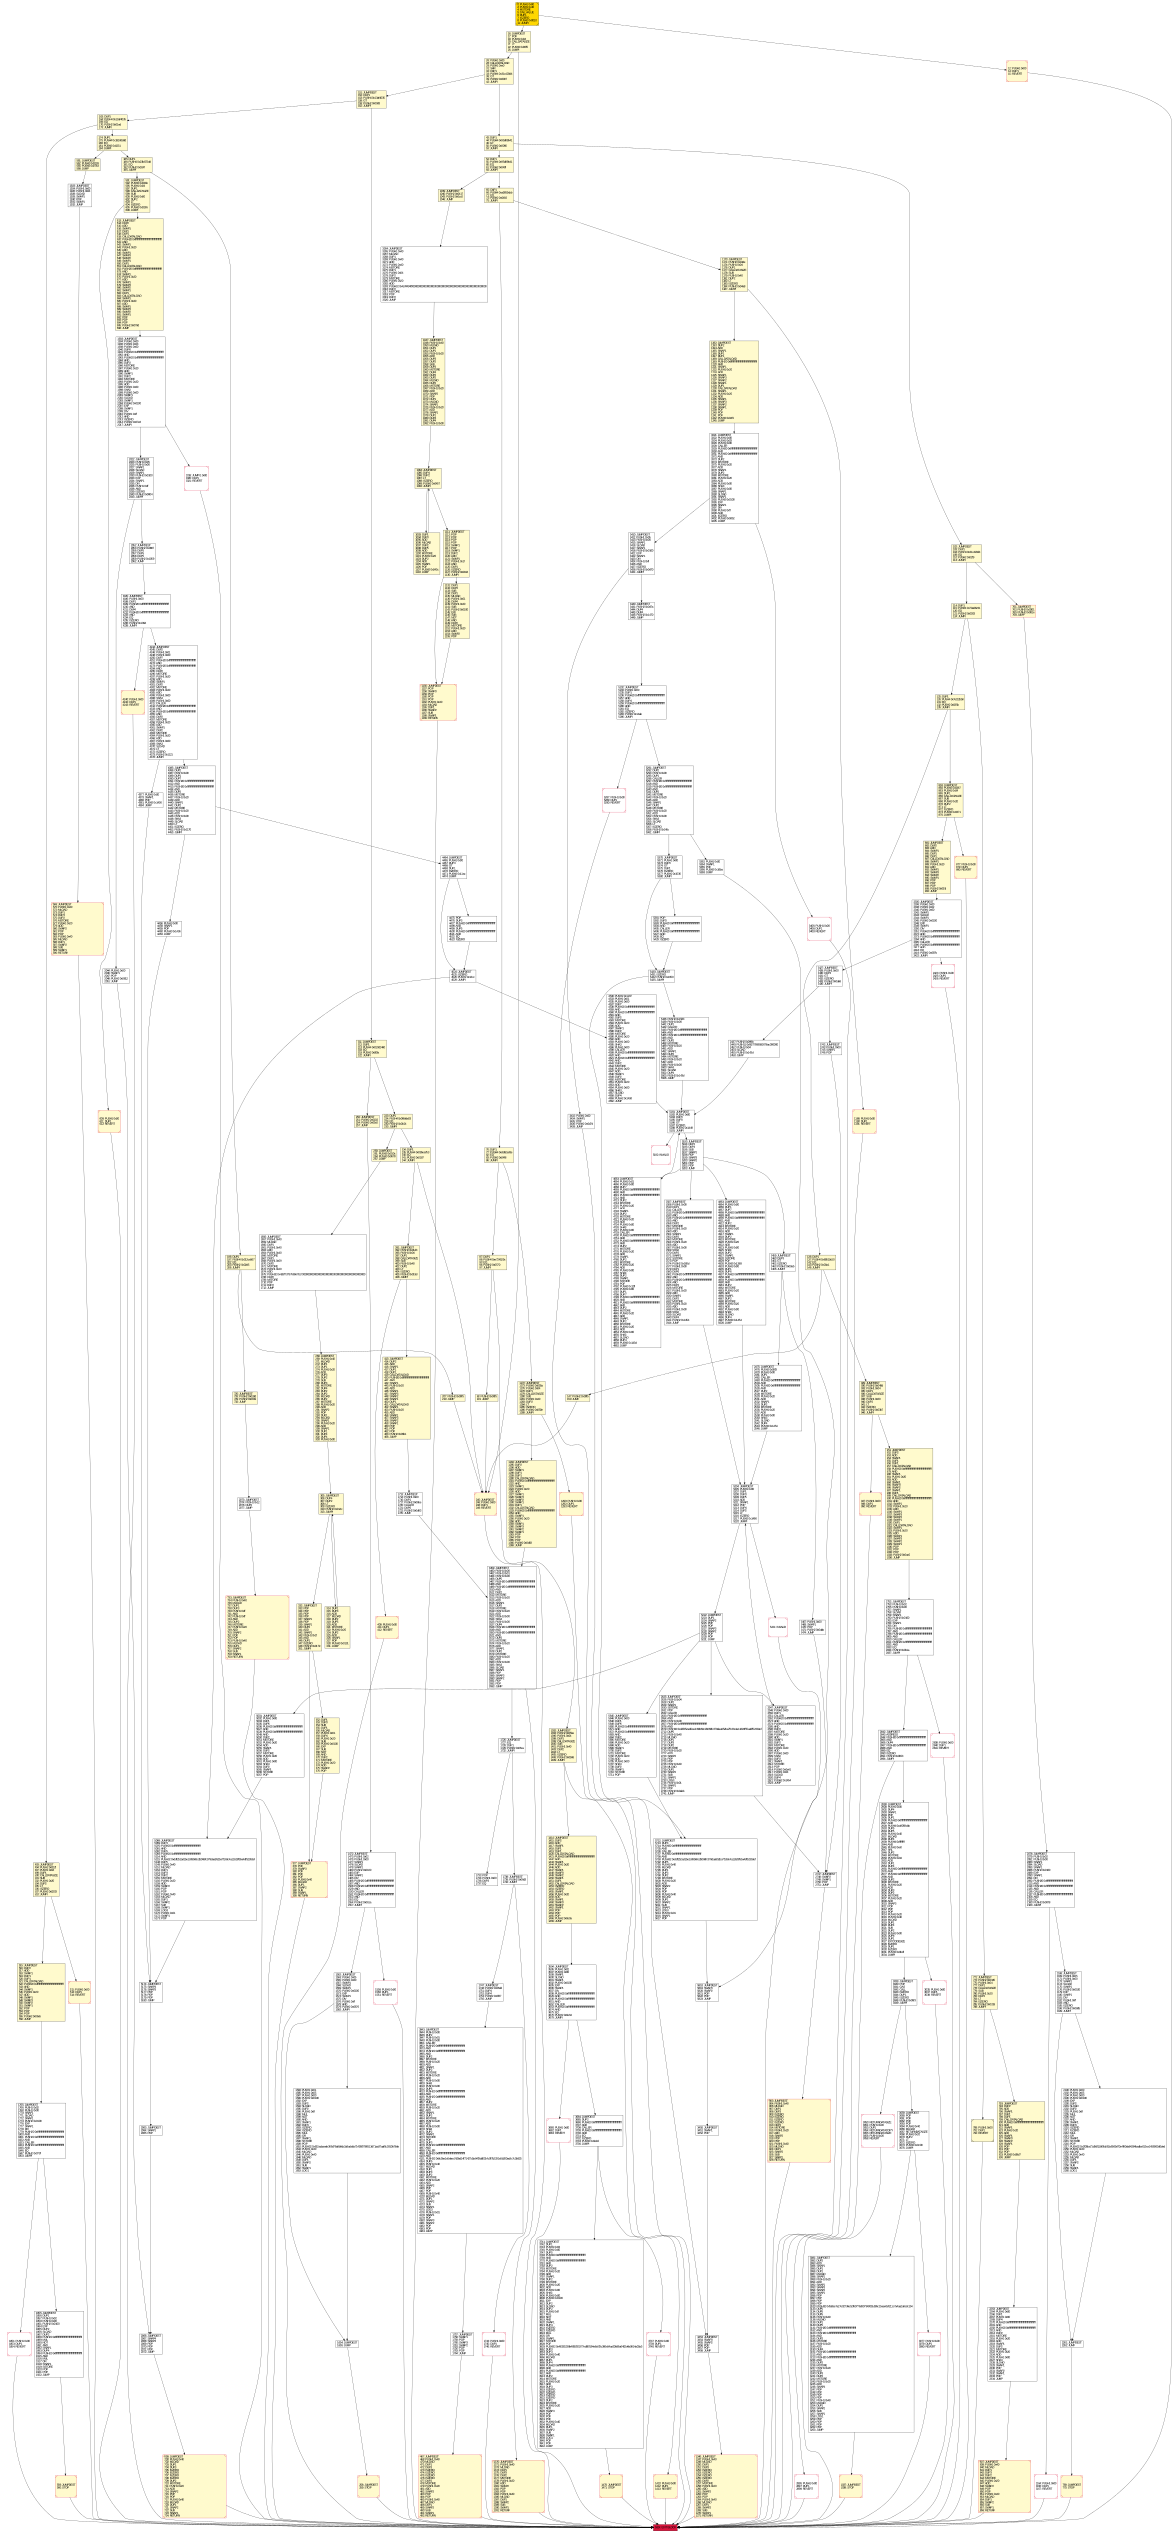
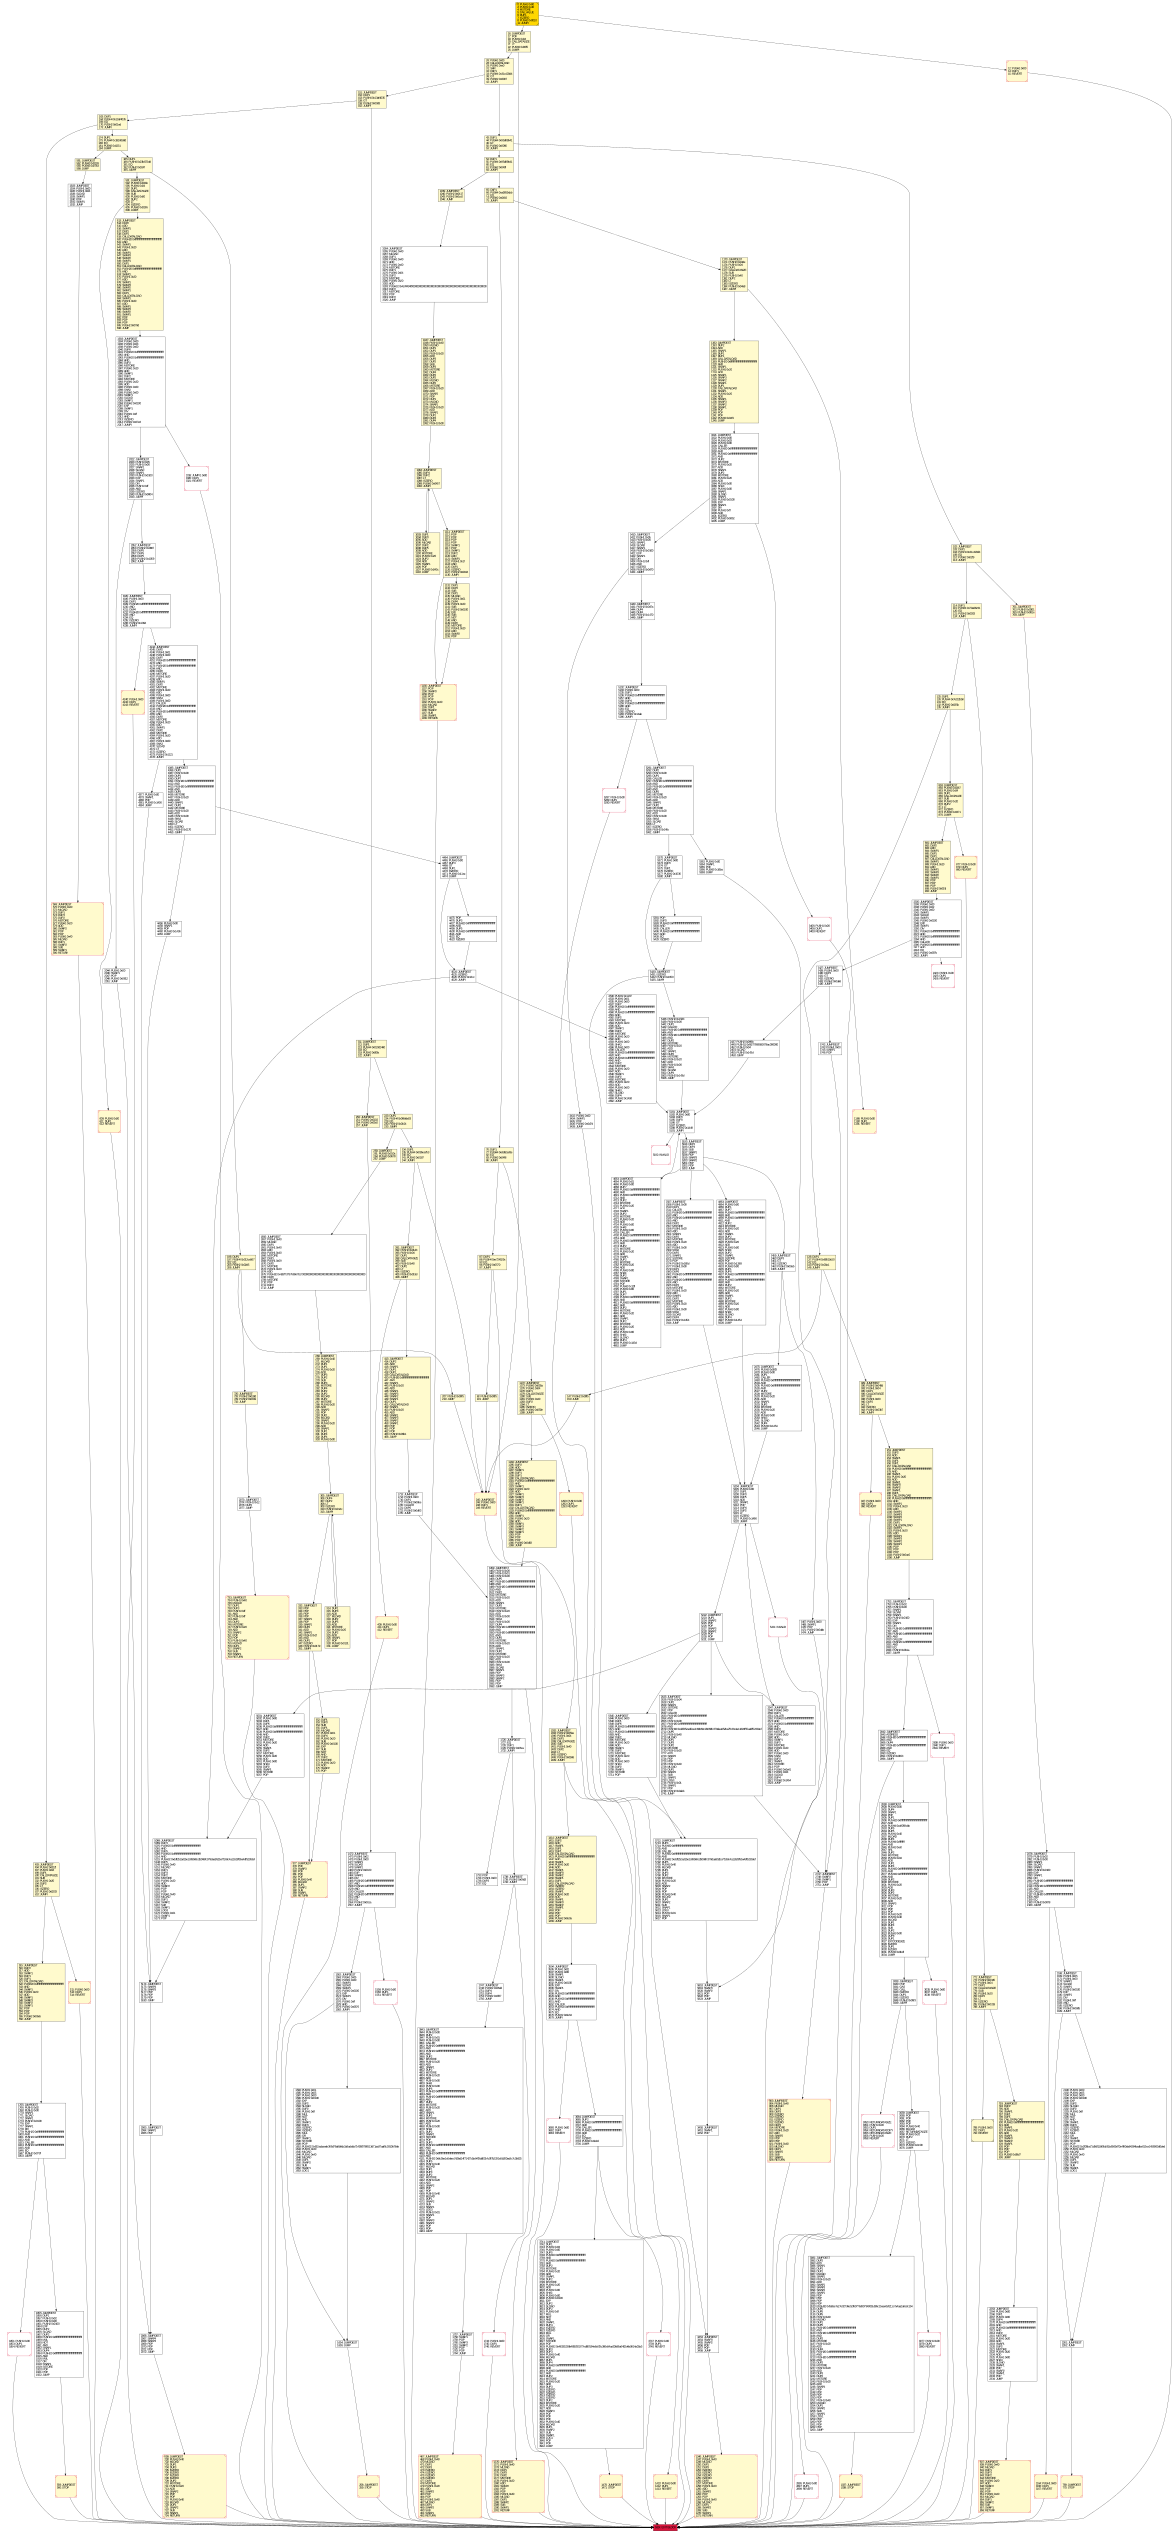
(960, 1883) -> none
(848, 1901) -> none
(1046, 2486) -> (1046, 2486)
